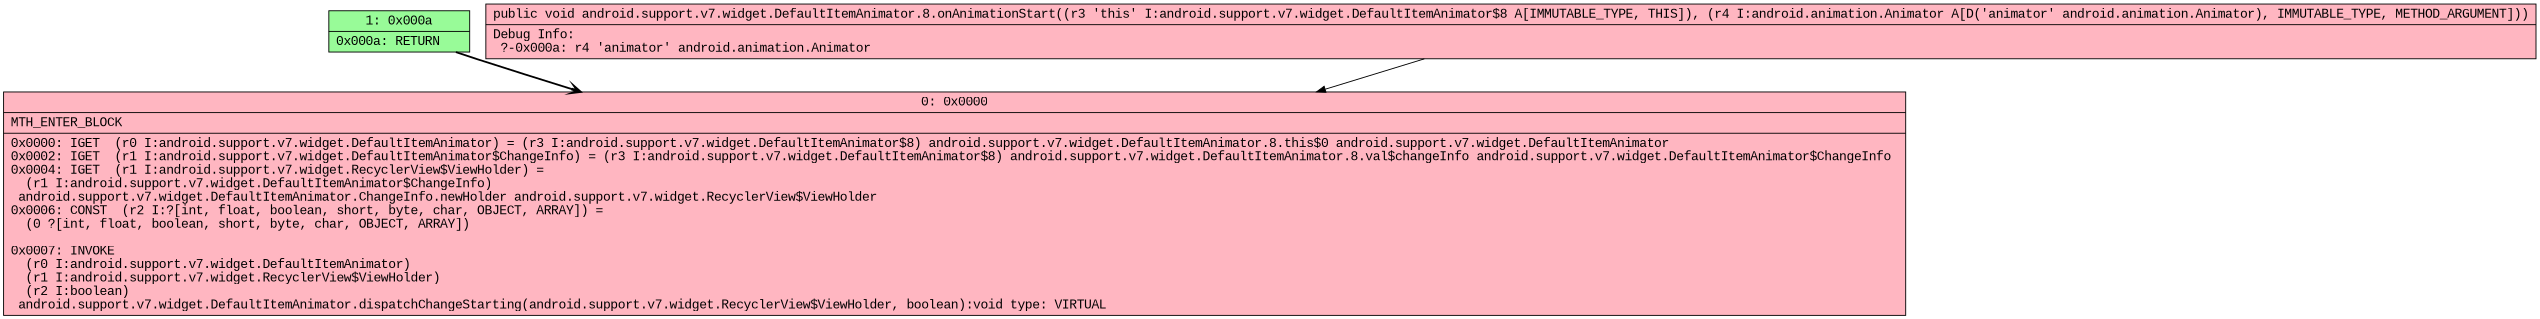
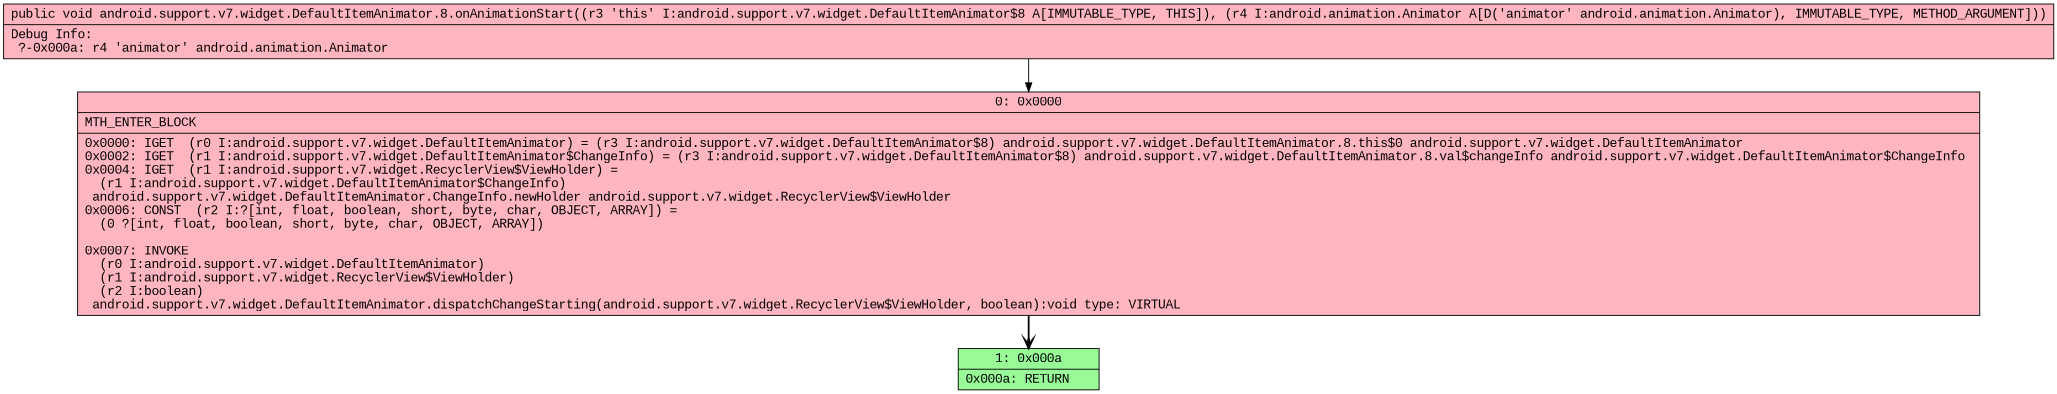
(514, 71) -> (1029, 327)
